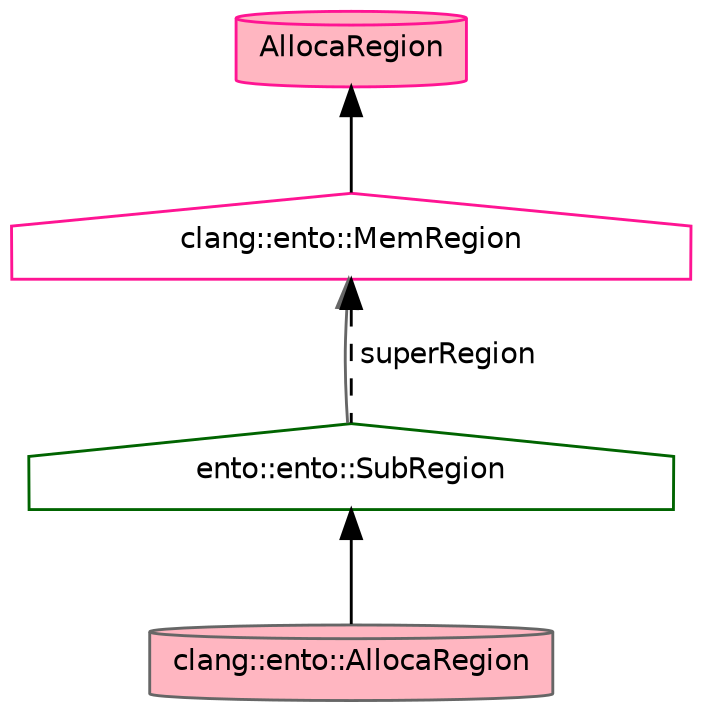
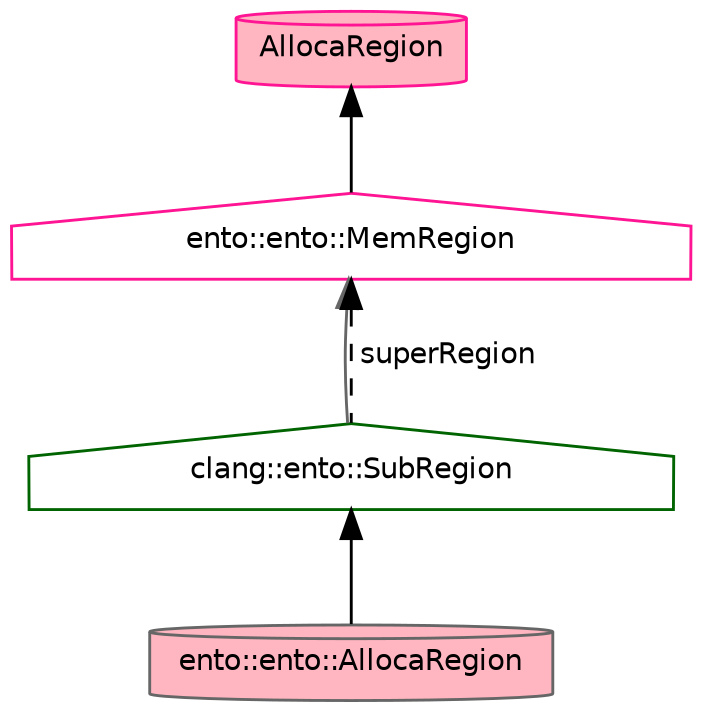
(351, 241) -> (351, 241)
(351, 471) -> (351, 471)
(351, 663) -> (351, 663)
